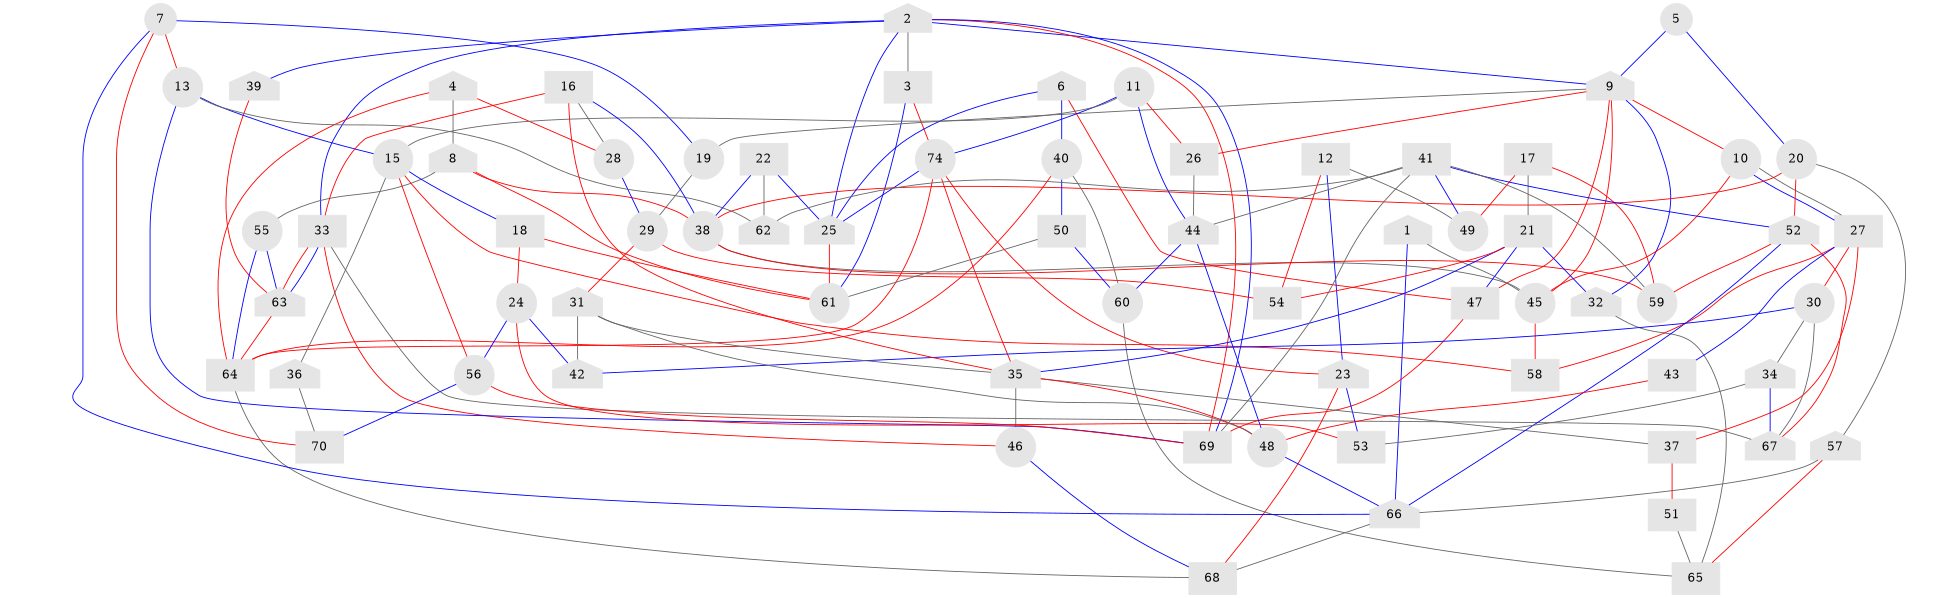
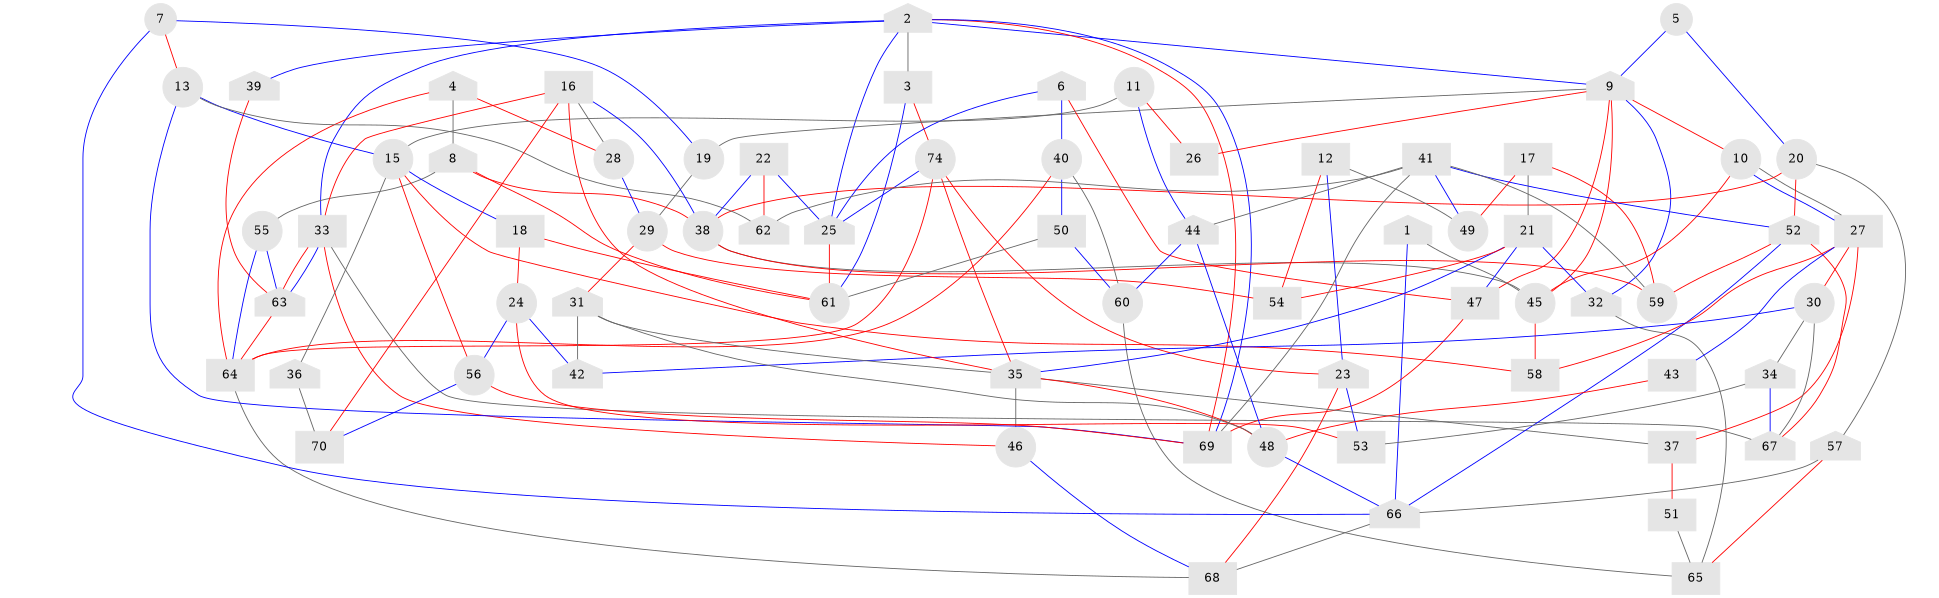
(1037, 128) -> none
(764, 195) -> (764, 195)
(1194, 199) -> none
(117, 293) -> (444, 267)
